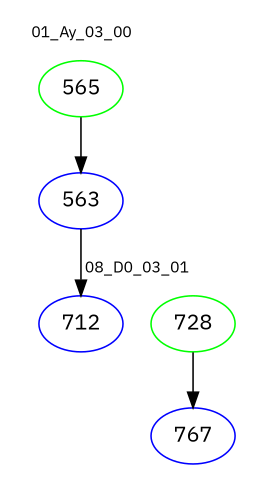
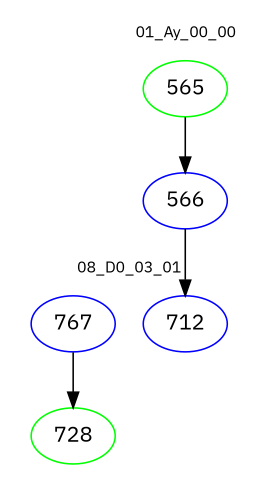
(82, 33) -> (186, 33)
(81, 201) -> (185, 201)
(193, 372) -> (73, 372)
